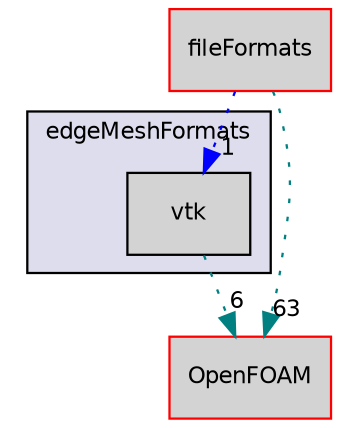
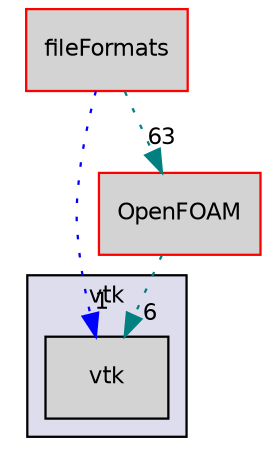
(149, 133) -> (107, 297)
(216, 287) -> (146, 290)
